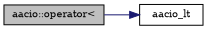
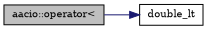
(171, 15) -> (171, 15)
